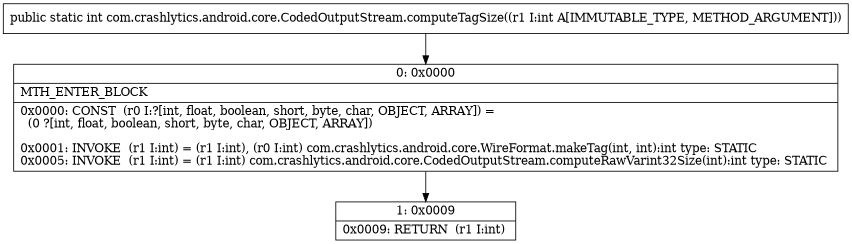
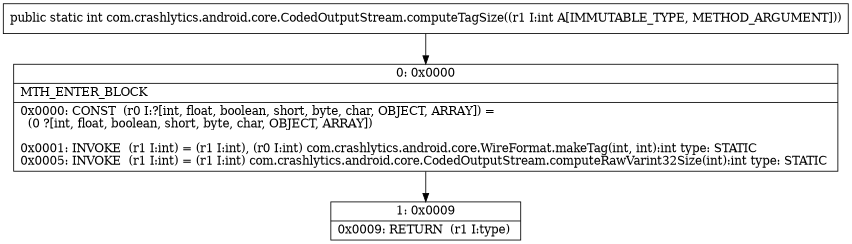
(426, 230) -> (426, 230)
